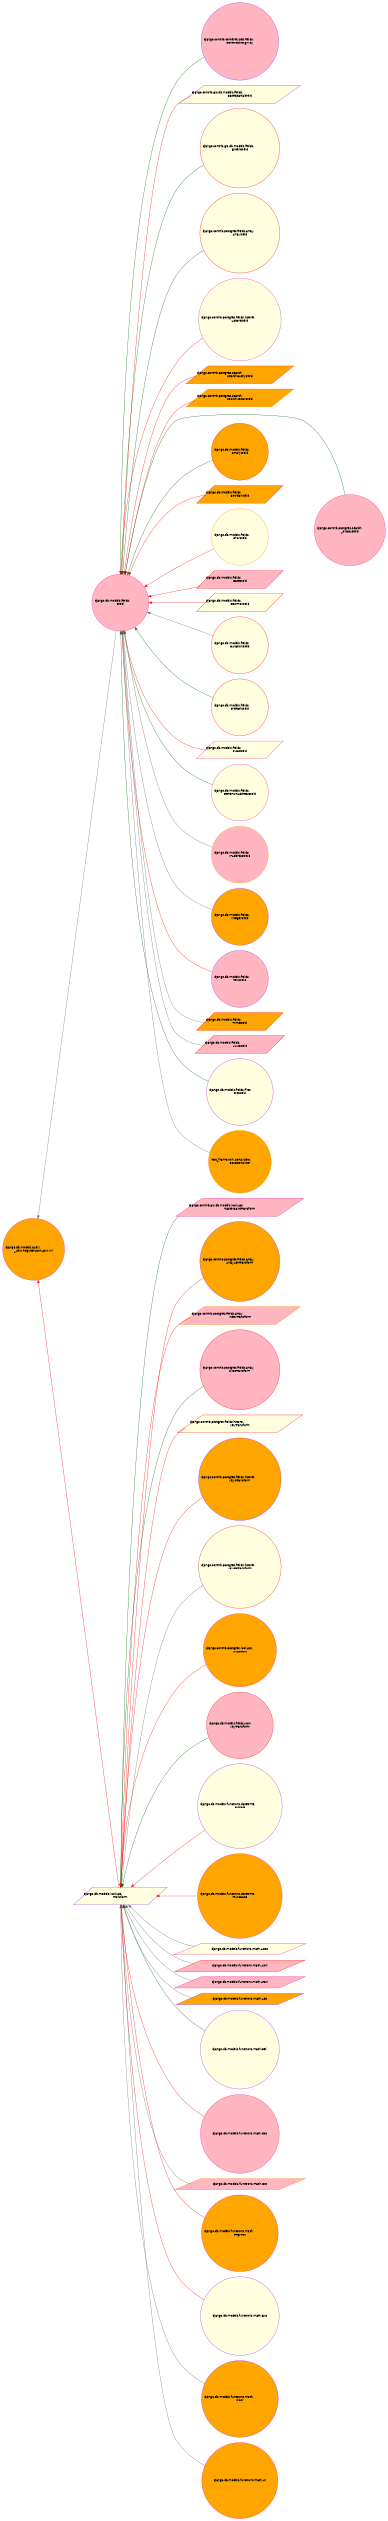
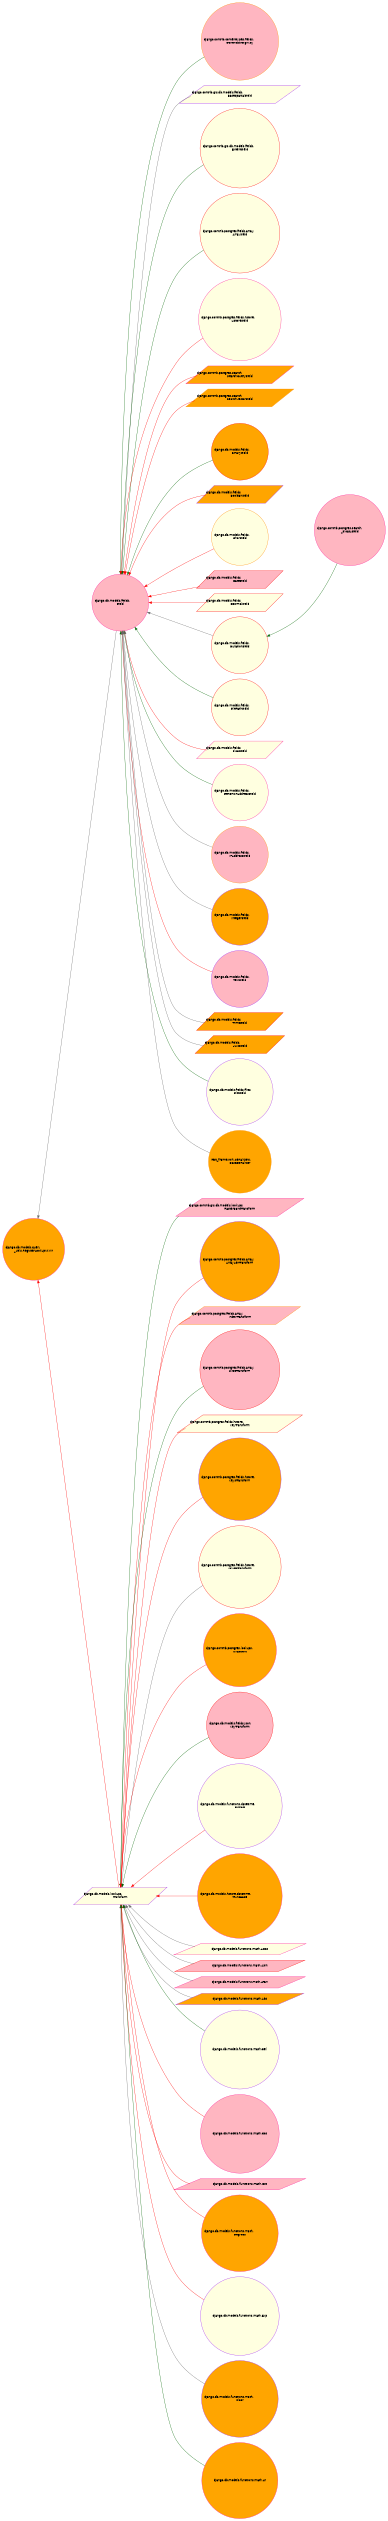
(240, 41) -> (240, 41)
(138, 328) -> (138, 328)
(203, 416) -> (311, 606)
(240, 1045) -> (240, 1045)
(240, 1896) -> (240, 1896)
(136, 2053) -> (136, 2053)
(240, 2184) -> (240, 2184)
(140, 2195) -> (140, 2195)
